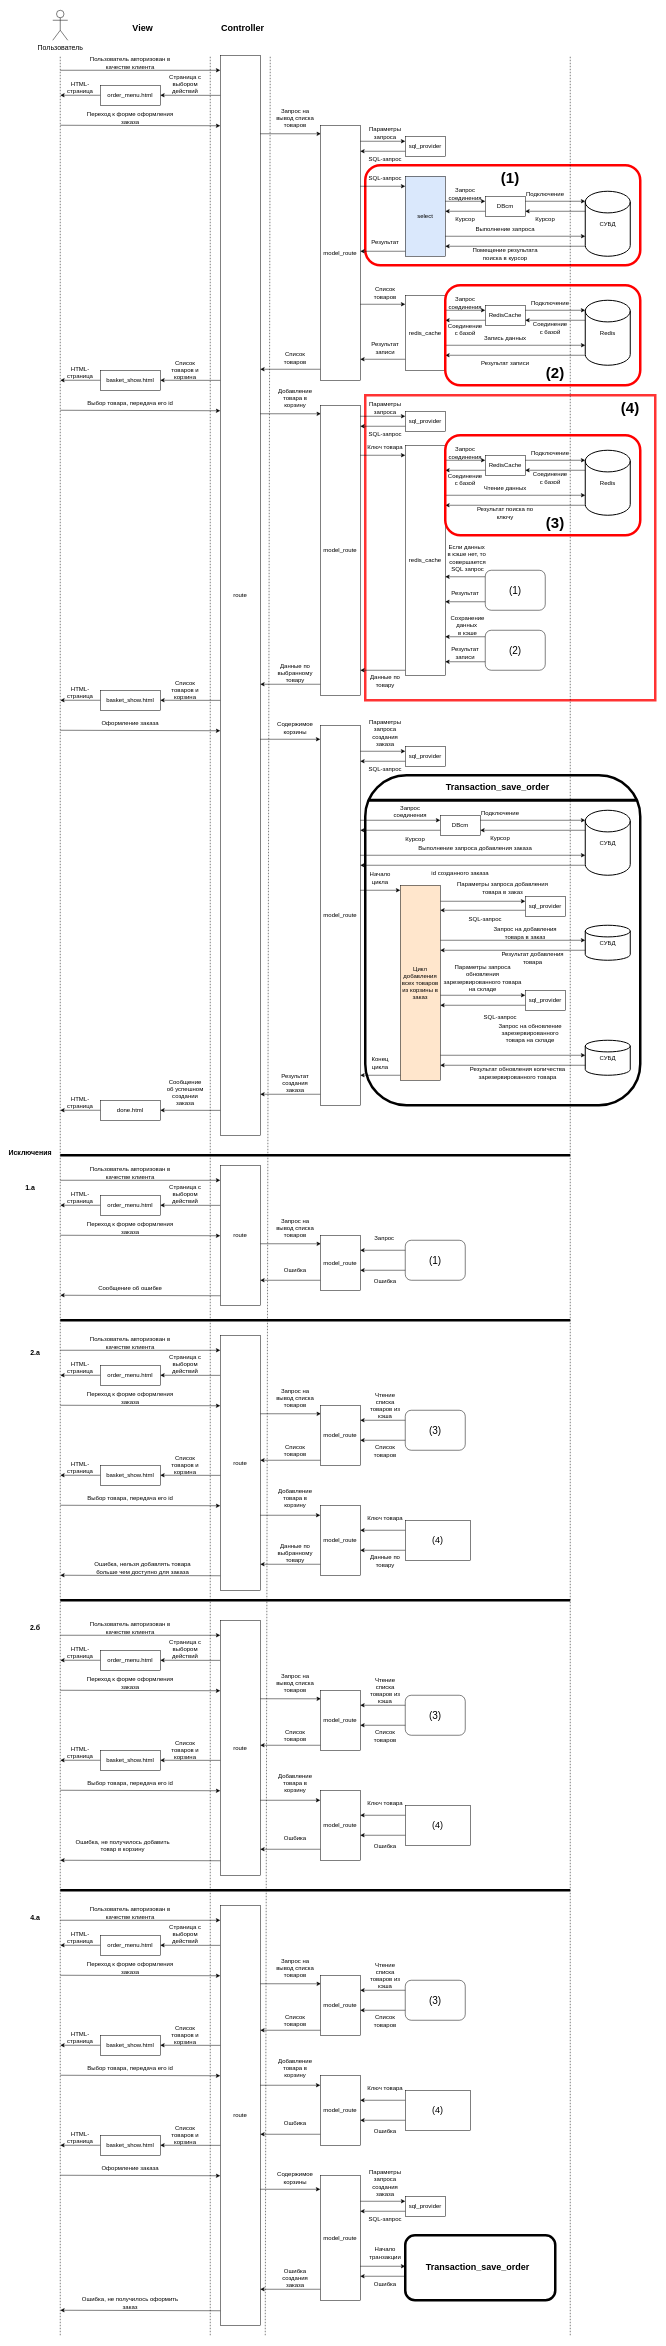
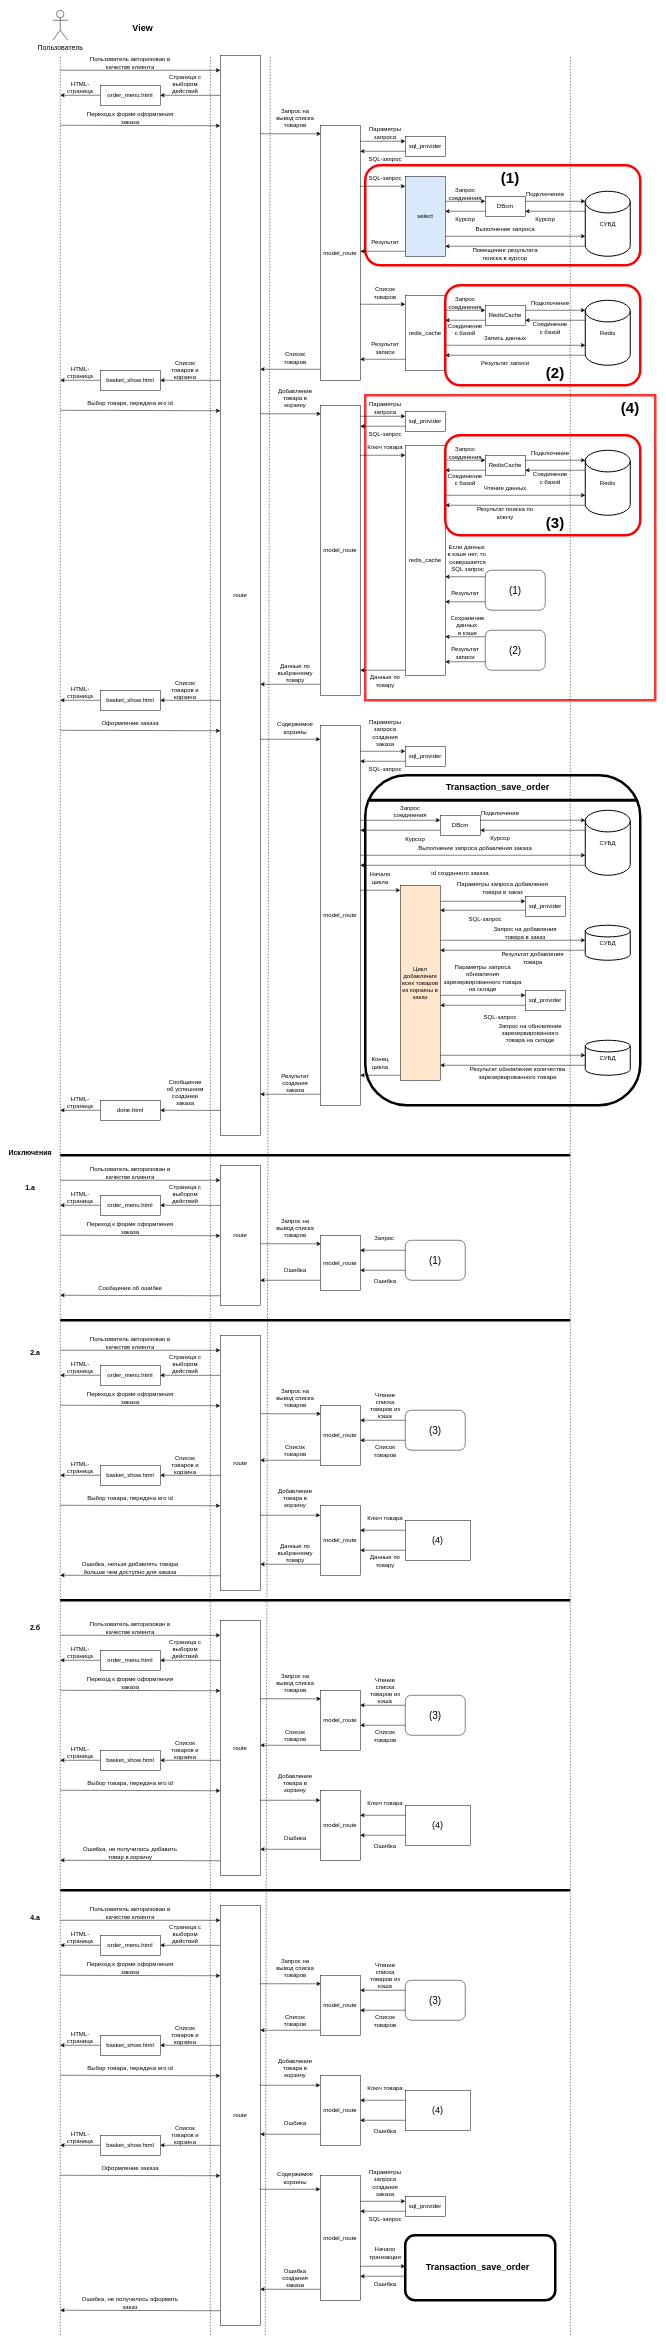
(243, 28) -> none
(143, 1568) -> (130, 1568)
(123, 1845) -> (130, 1853)
